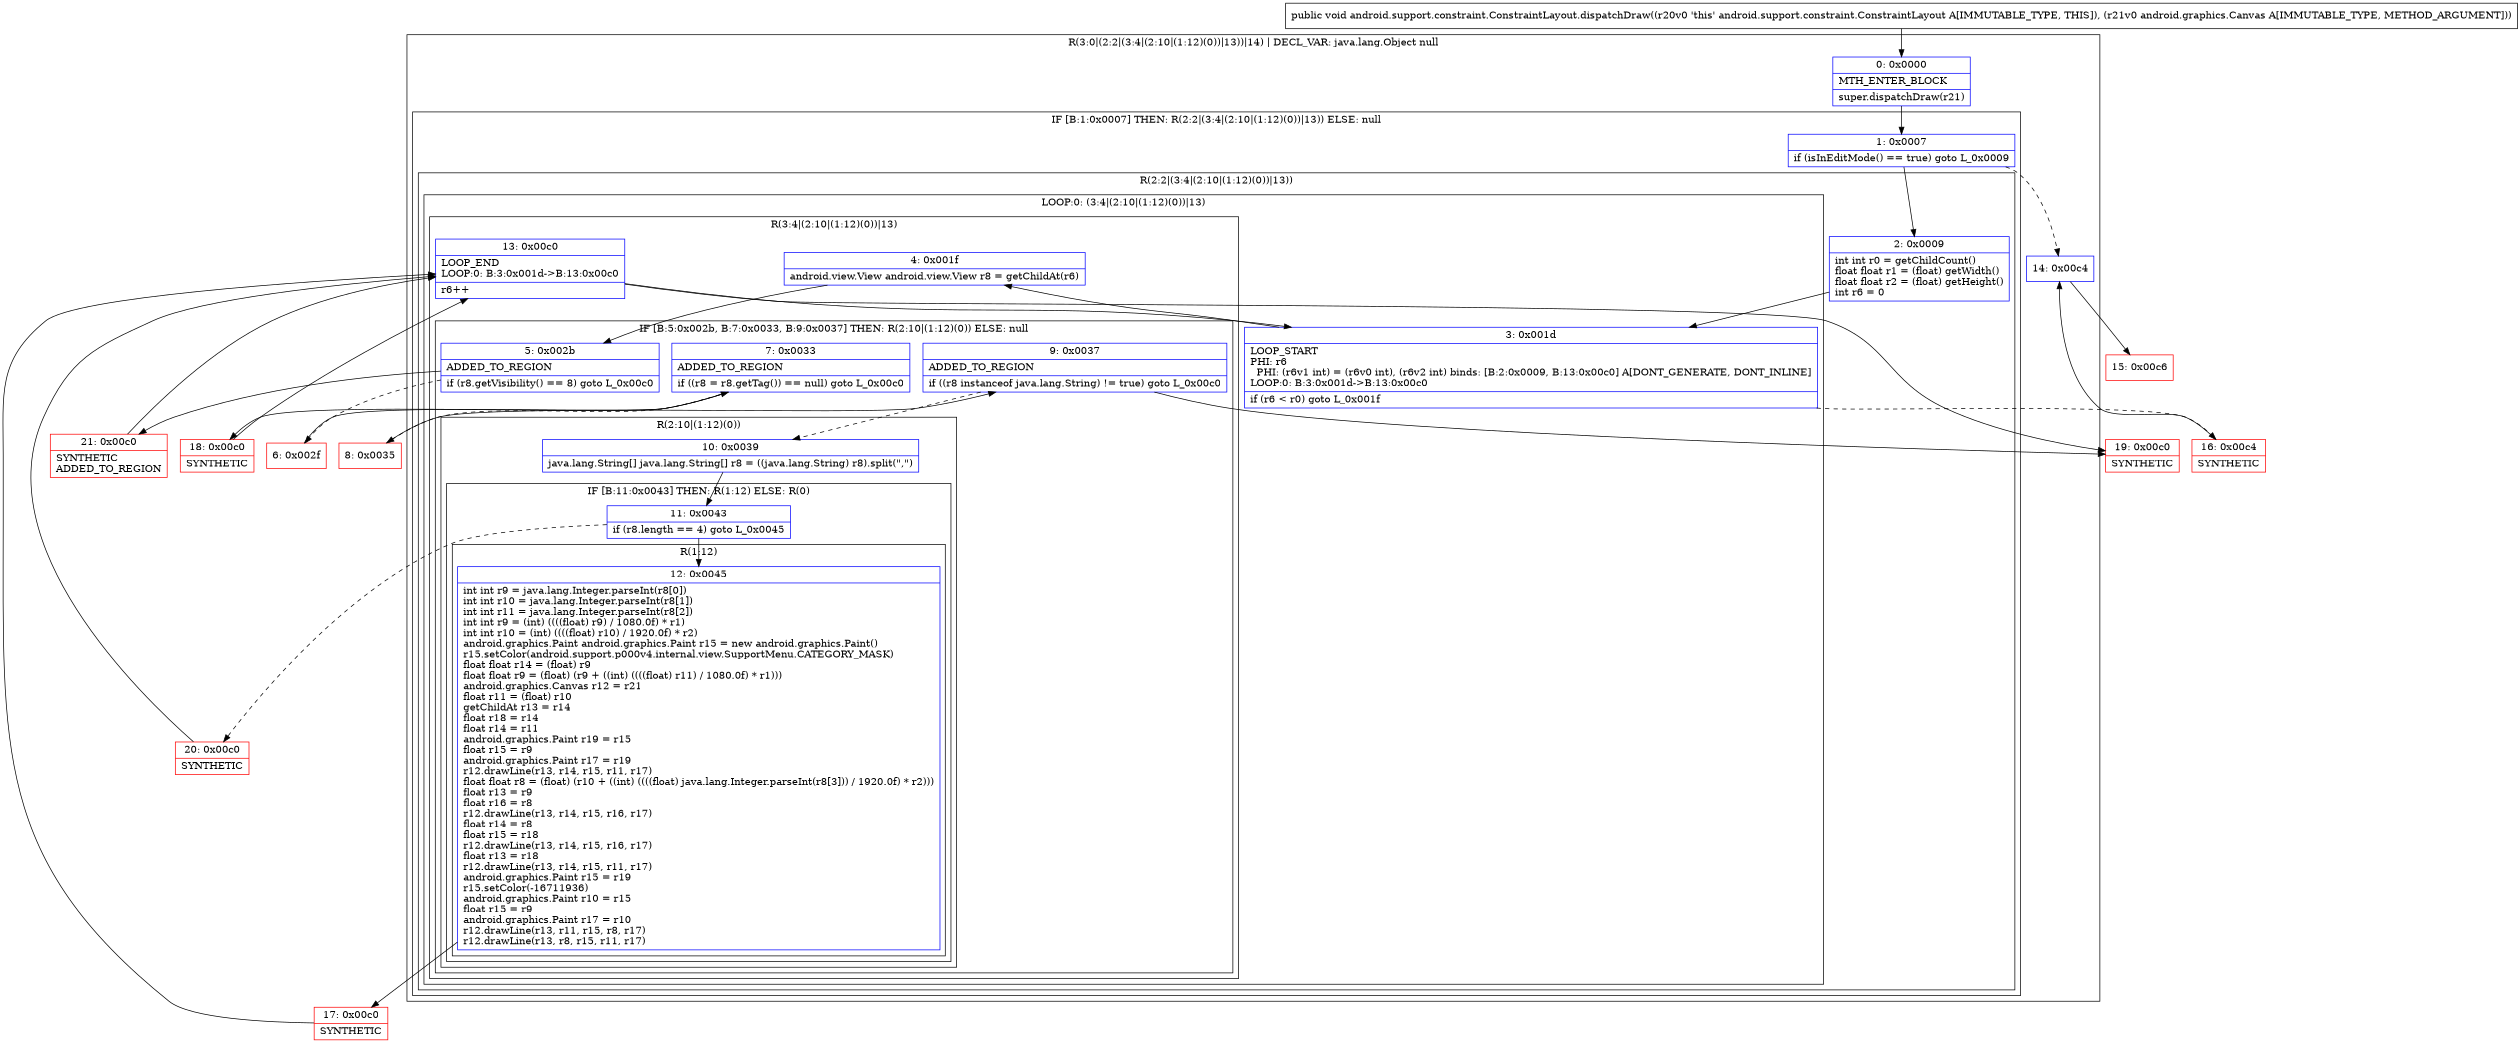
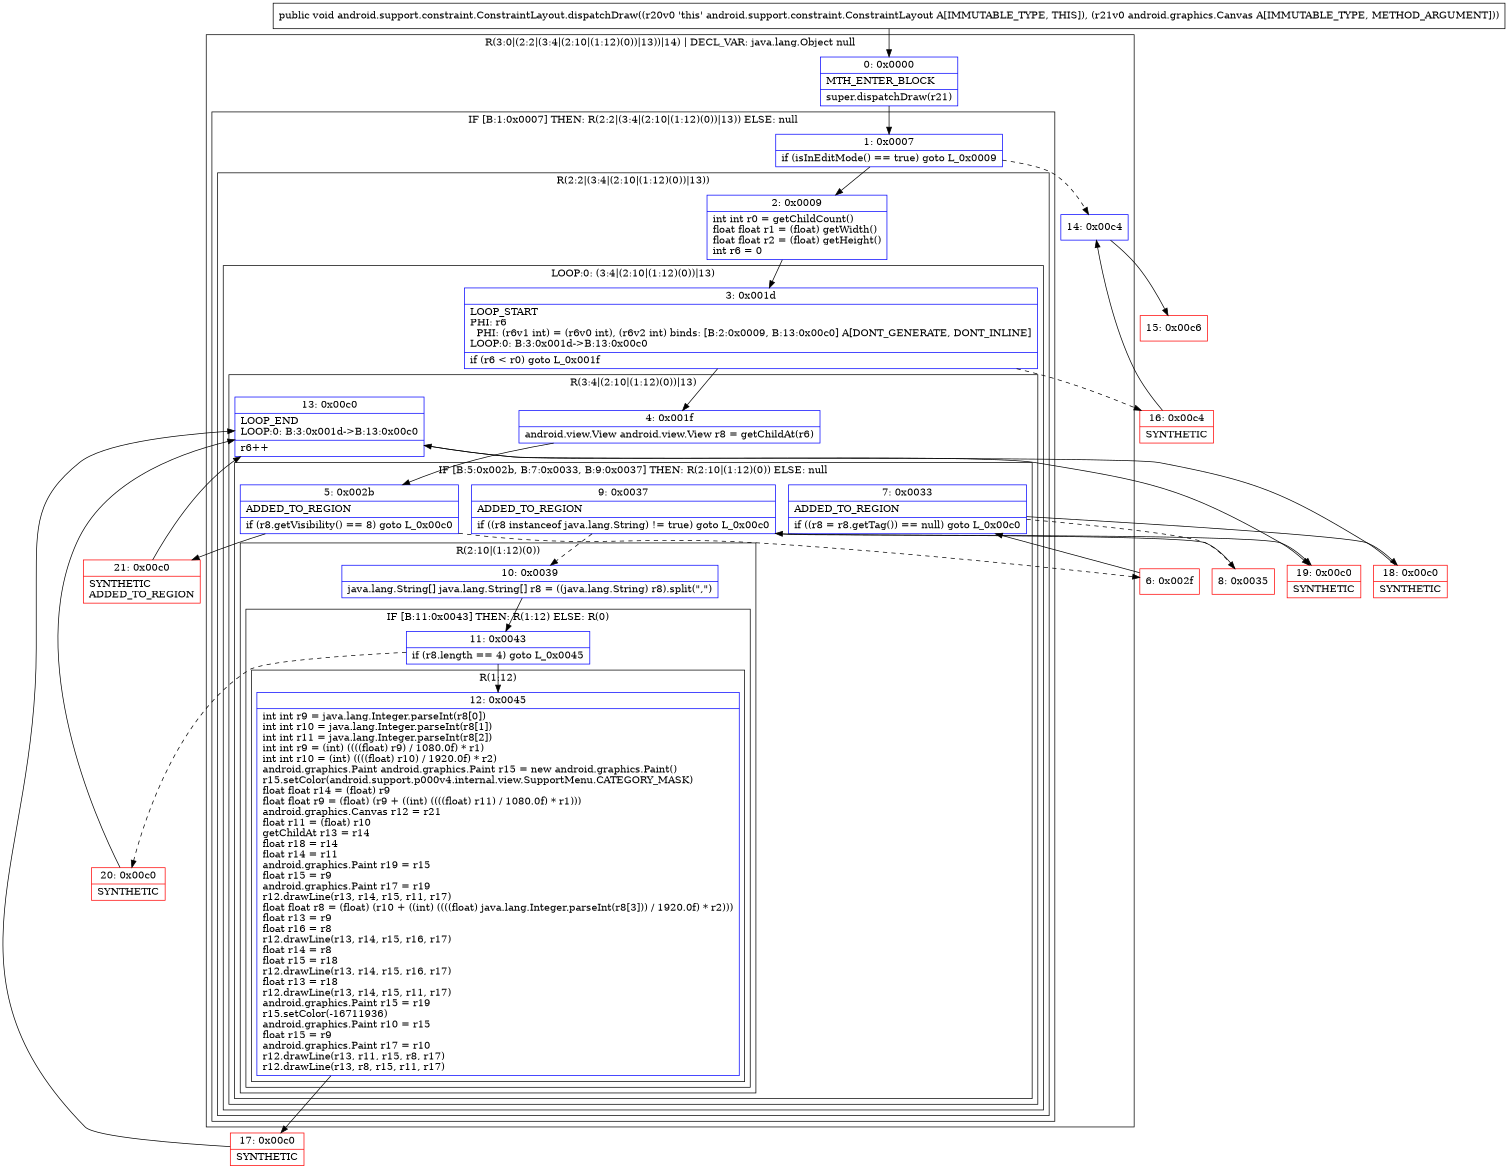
(954, 310) -> none
